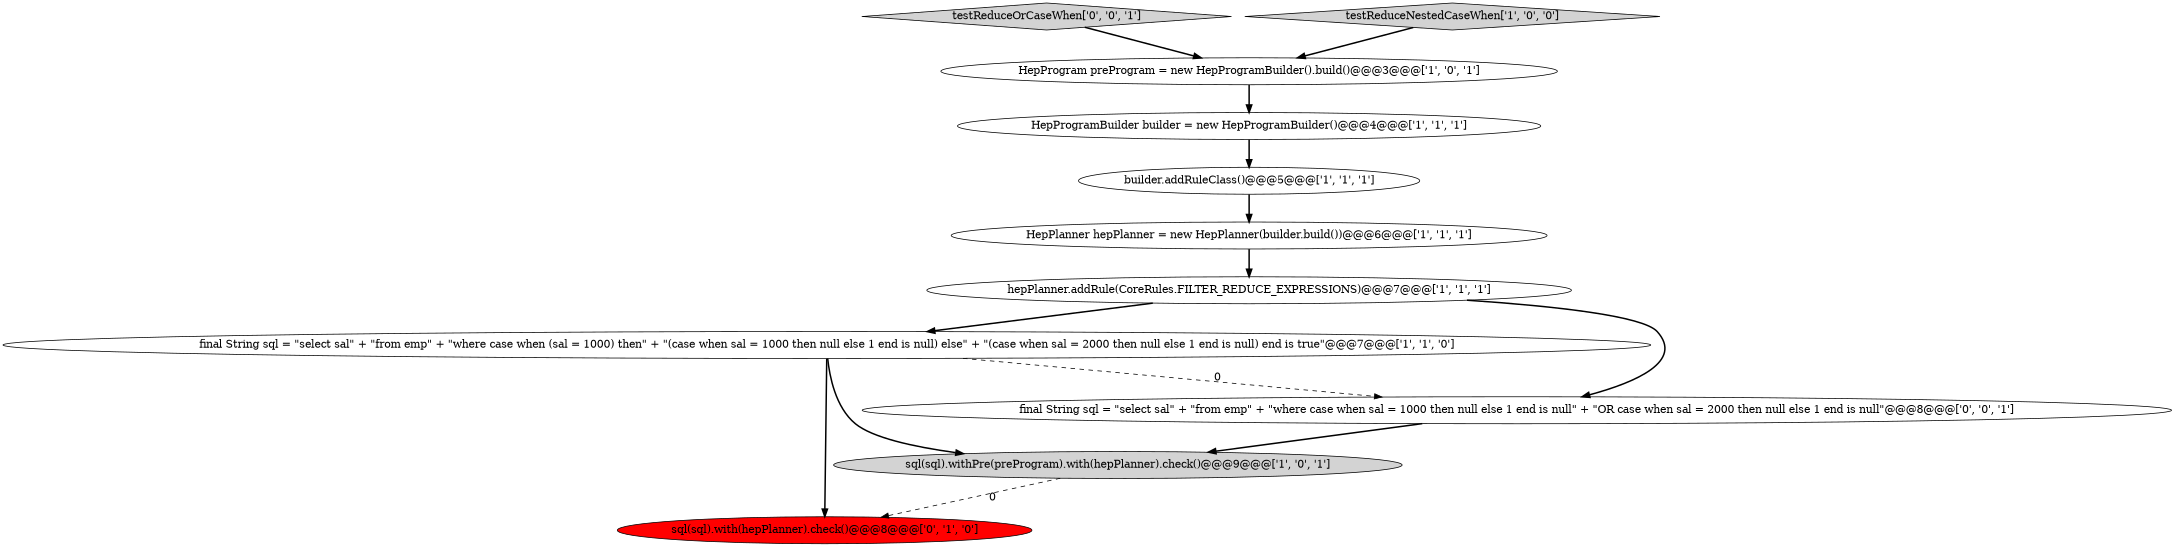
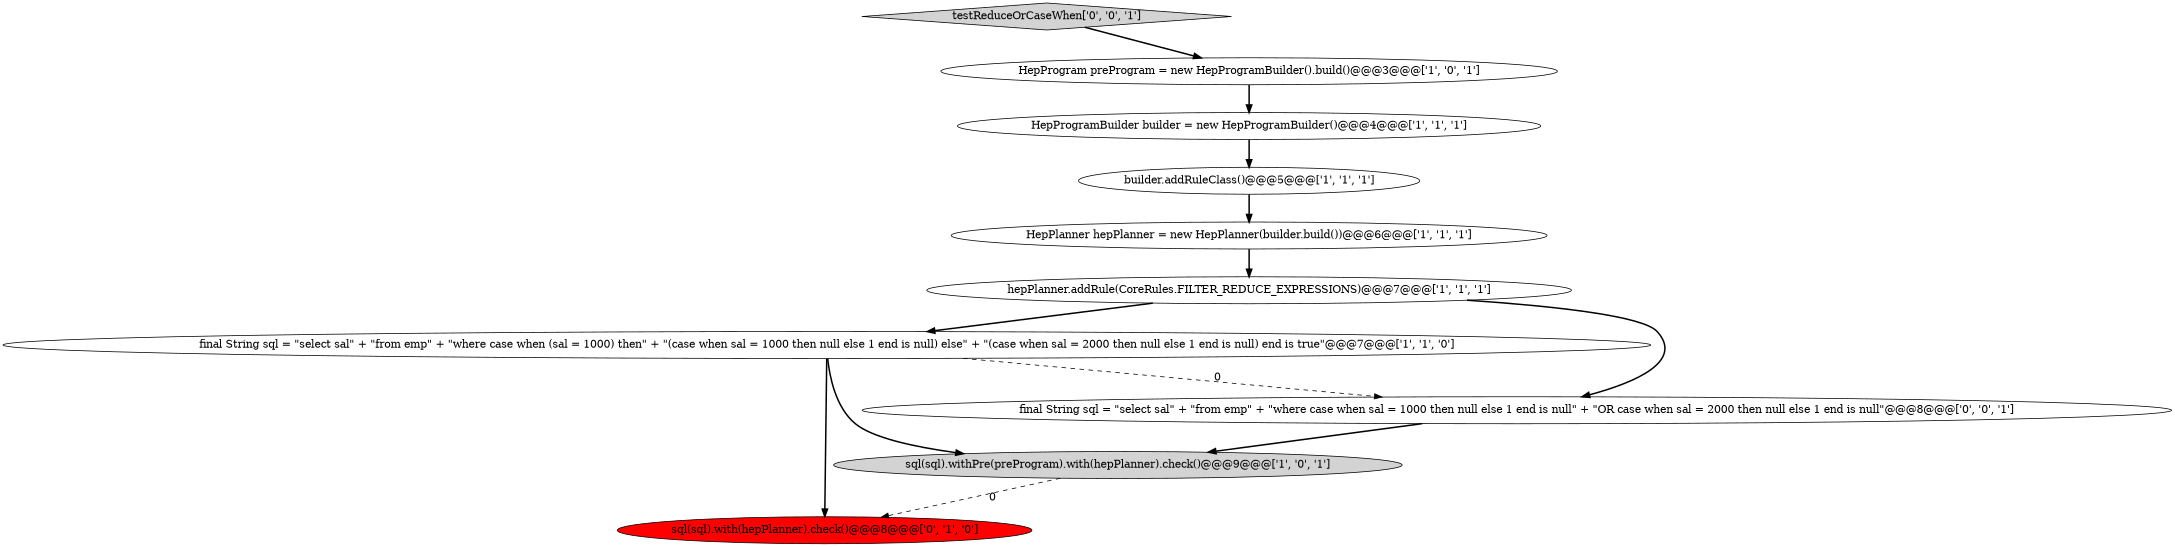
(1452, 16) -> none
